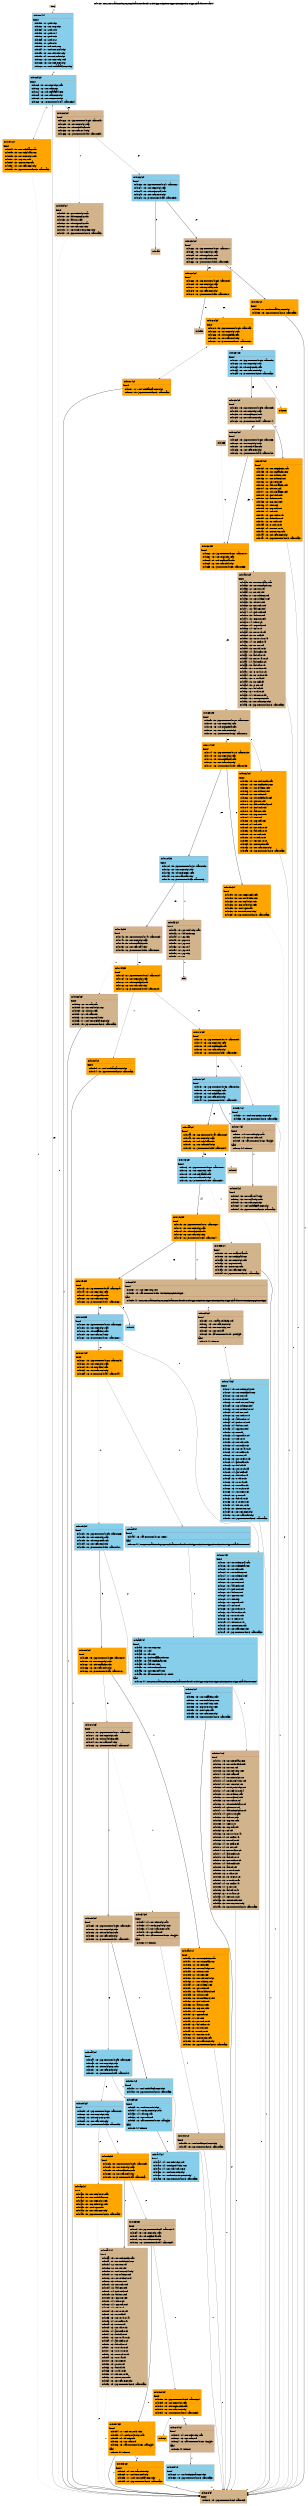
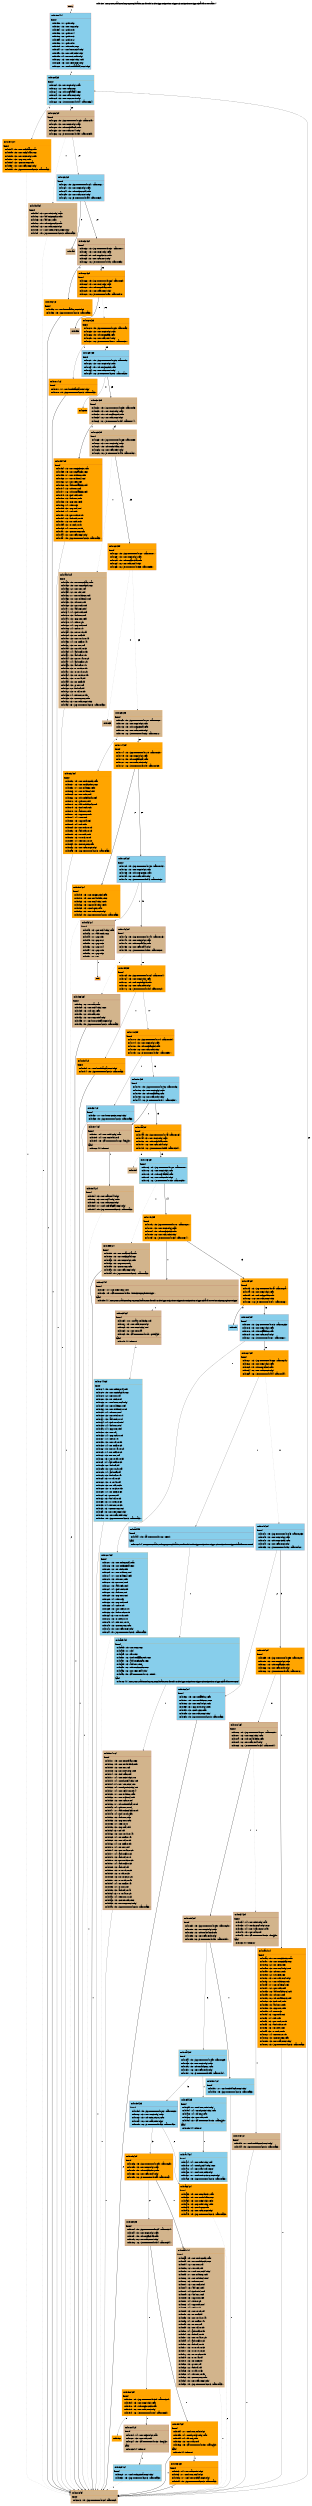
(223, 494) -> (119, 645)
